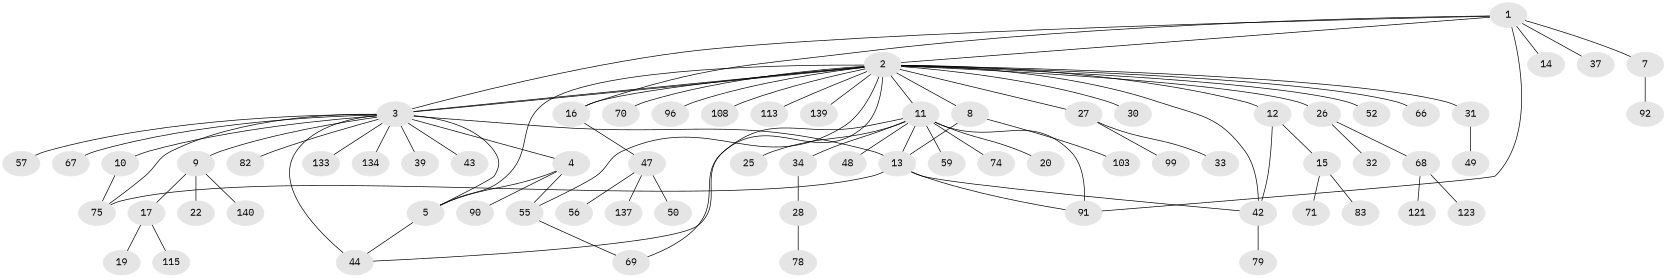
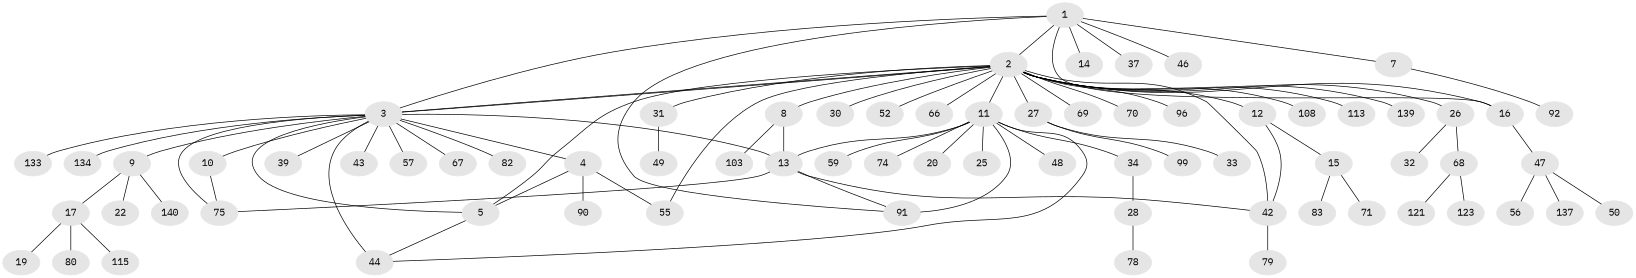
none -> (1183, 65)
(578, 238) -> none
none -> (71, 263)
